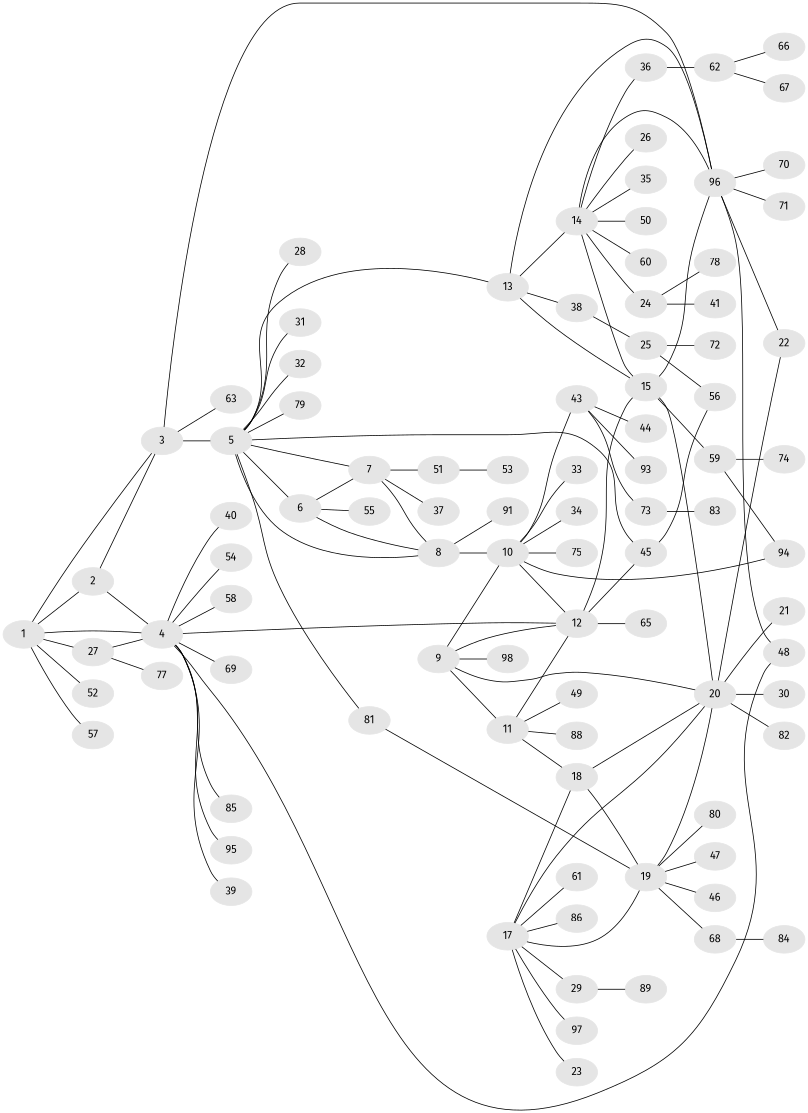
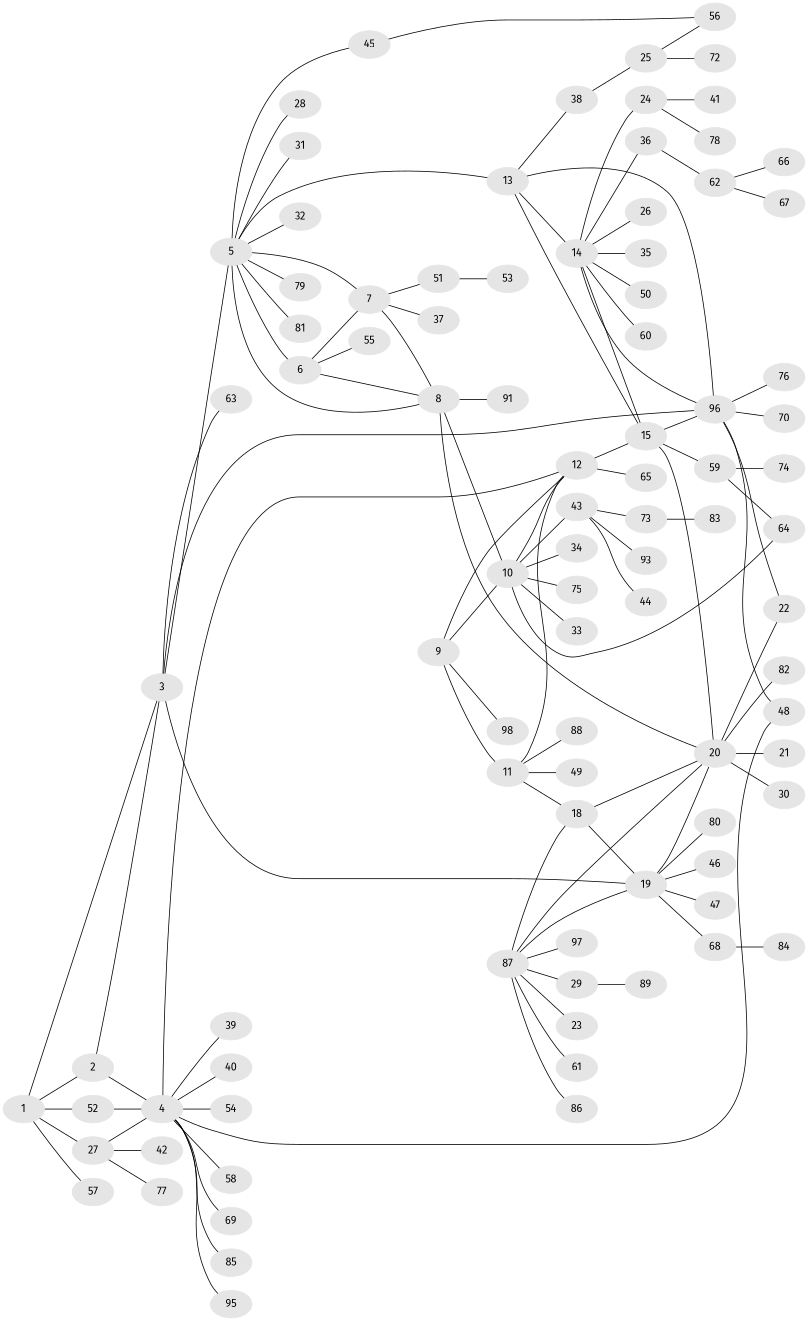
(784, 207) -> (784, 377)
(784, 554) -> (784, 529)
(611, 588) -> none
(93, 631) -> (128, 1109)
(574, 672) -> (509, 625)
(508, 799) -> (343, 879)
(508, 936) -> (508, 964)
none -> (162, 1151)
